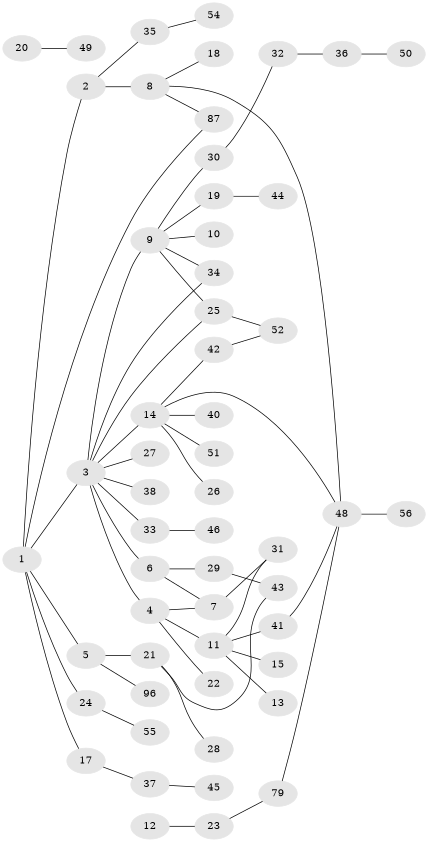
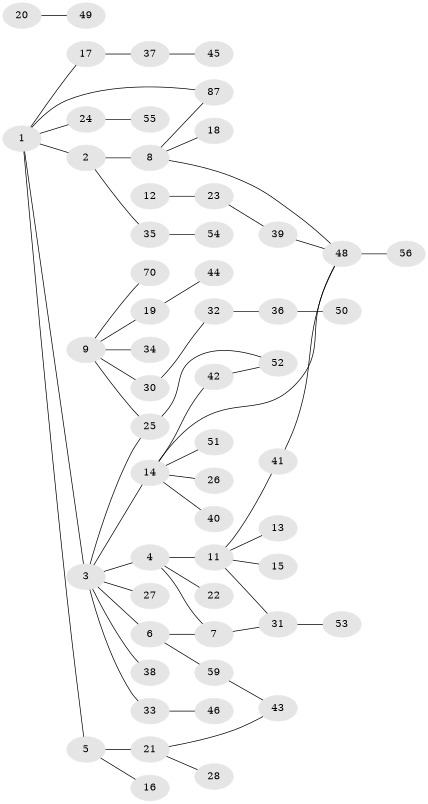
(214, 235) -> (150, 273)
(105, 353) -> none
(132, 363) -> none
(214, 569) -> (214, 673)
none -> (342, 624)
(150, 694) -> (150, 788)
(278, 794) -> (278, 235)
